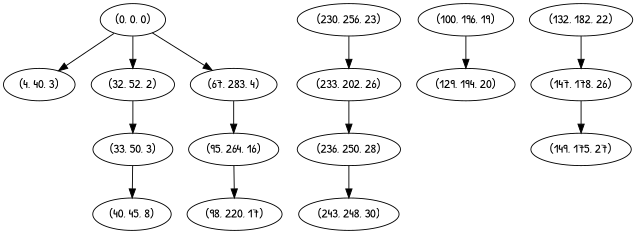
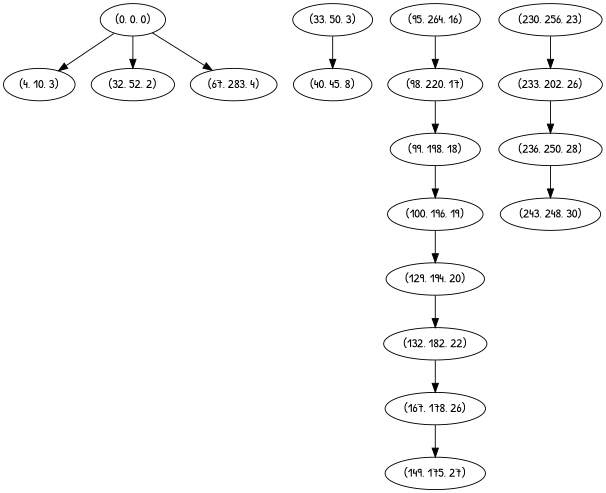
(39, 85) -> (39, 85)
(581, 85) -> (435, 409)
(133, 113) -> none
(234, 113) -> none
none -> (435, 149)
none -> (435, 307)
